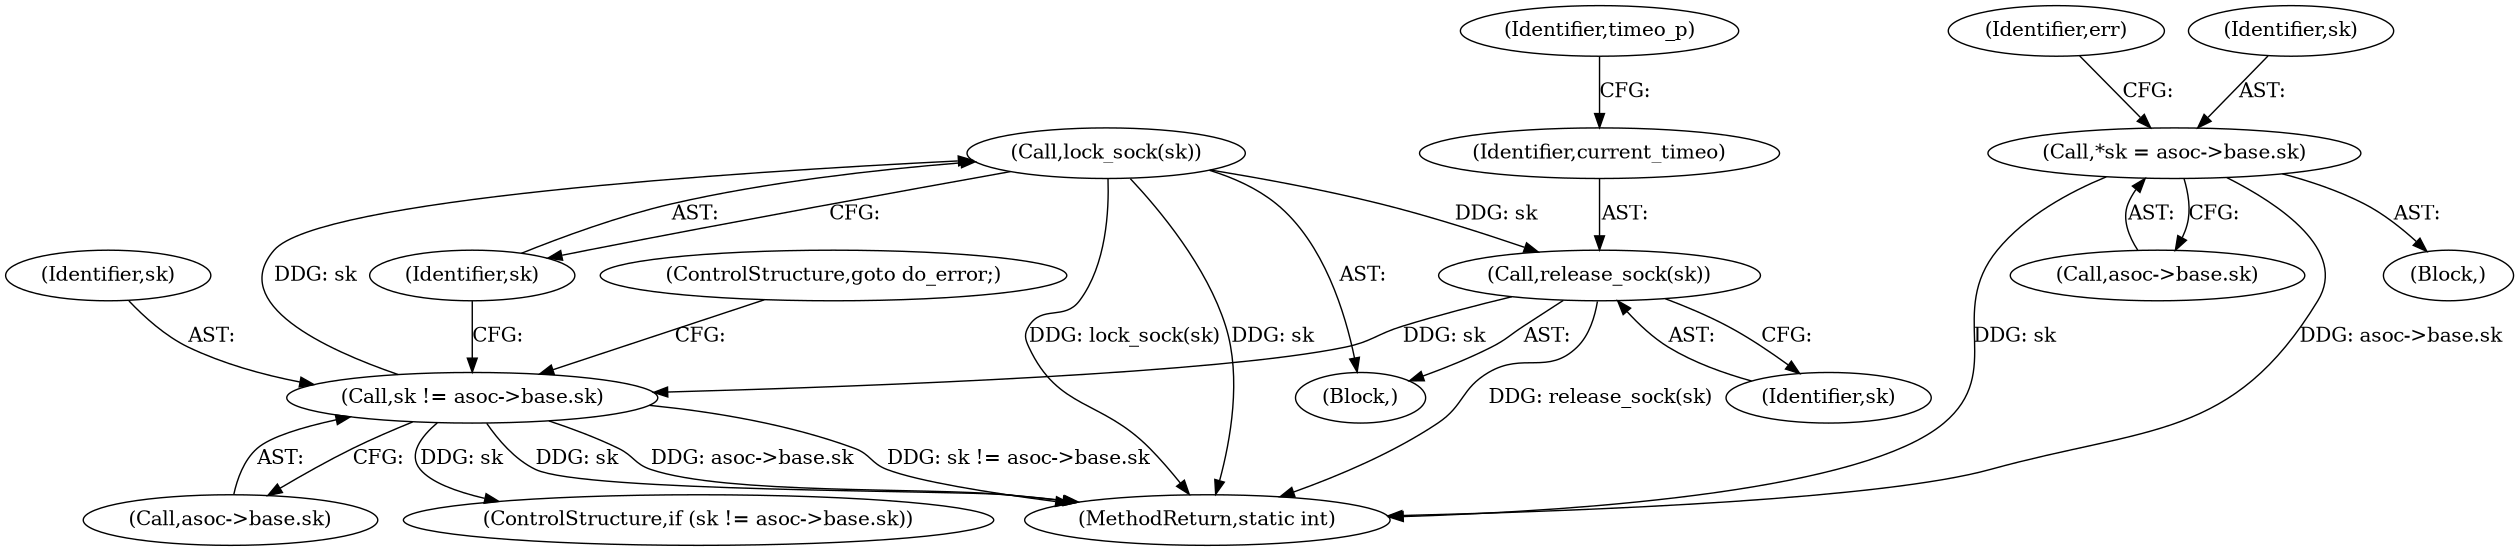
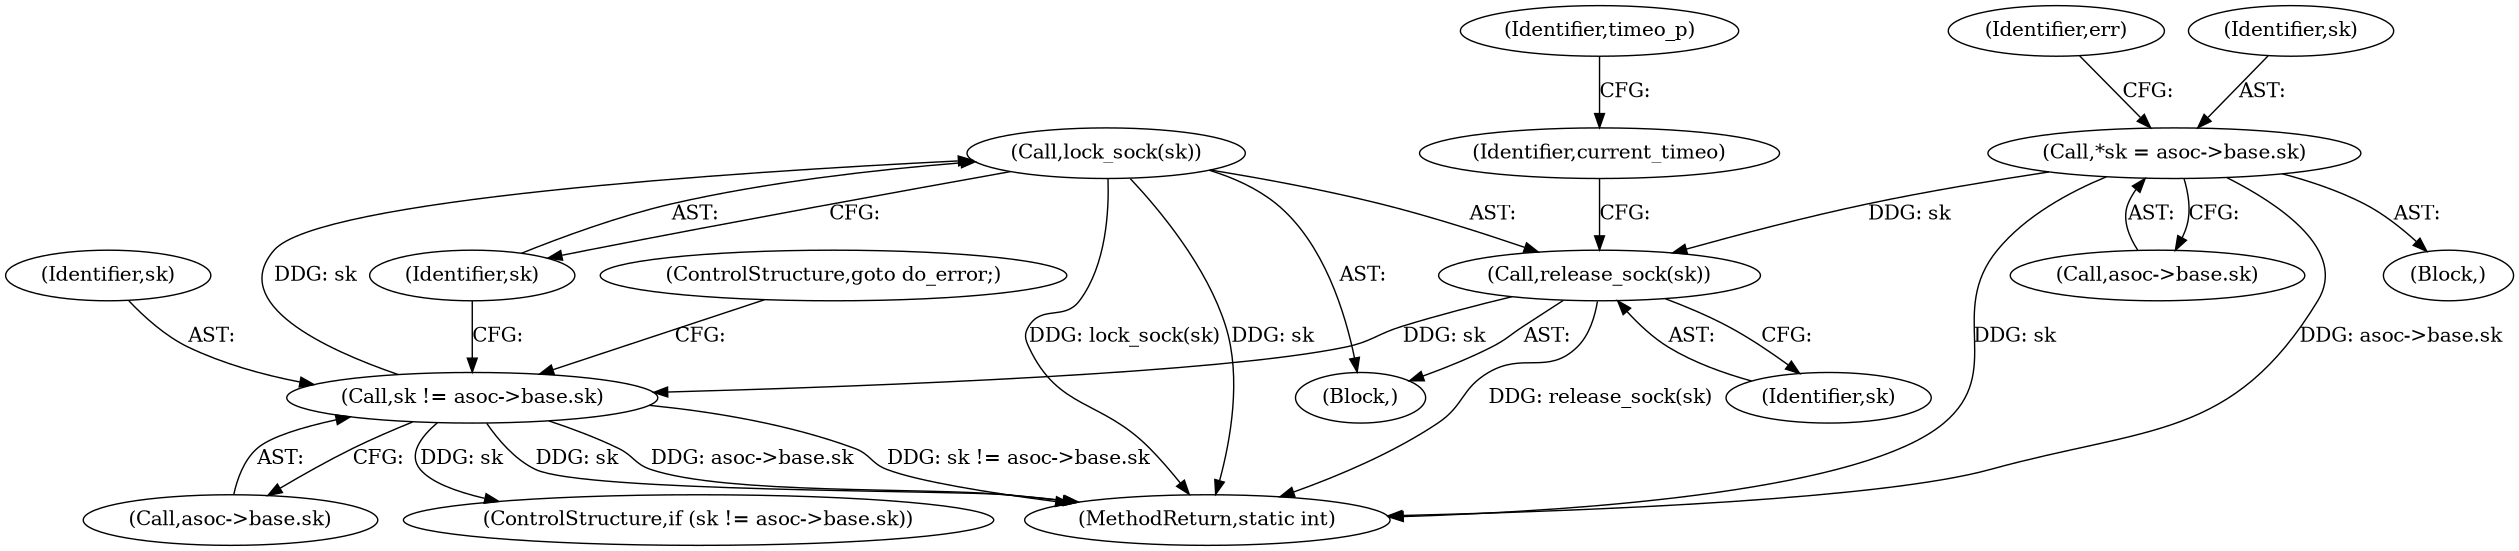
none -> (1866, 204)
(1496, 214) -> (1496, 214)
(1628, 214) -> (1628, 214)
